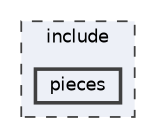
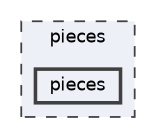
(78, 38) -> (78, 38)
